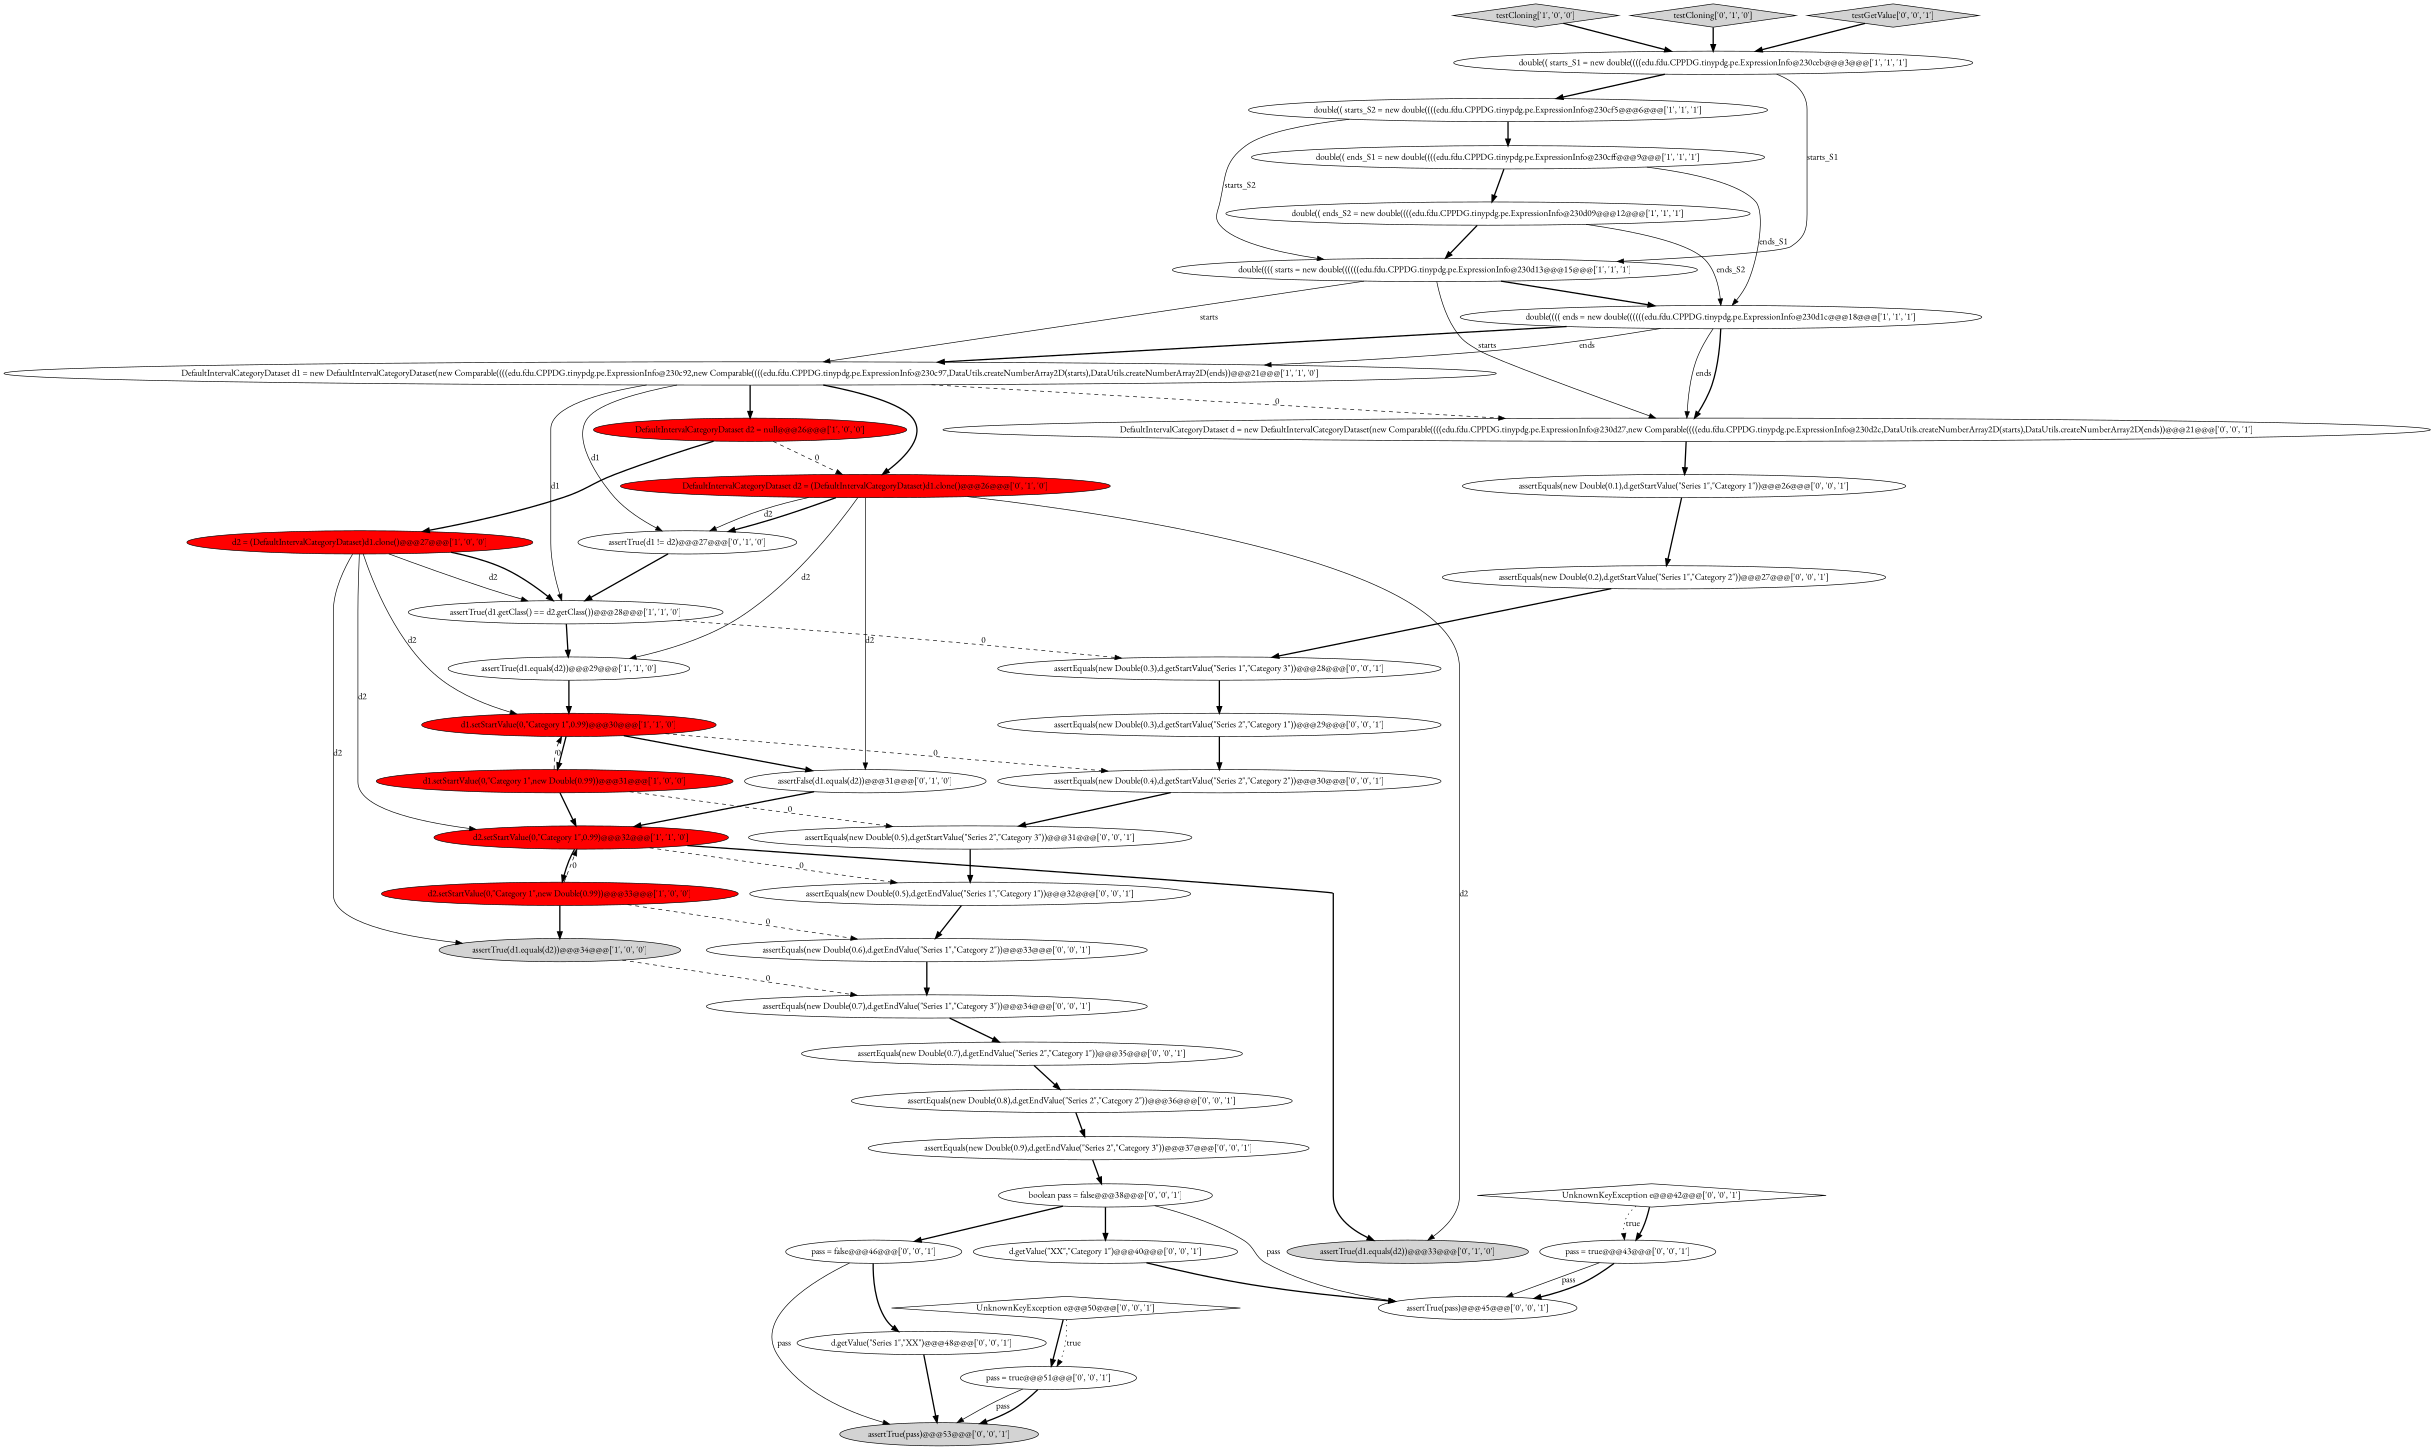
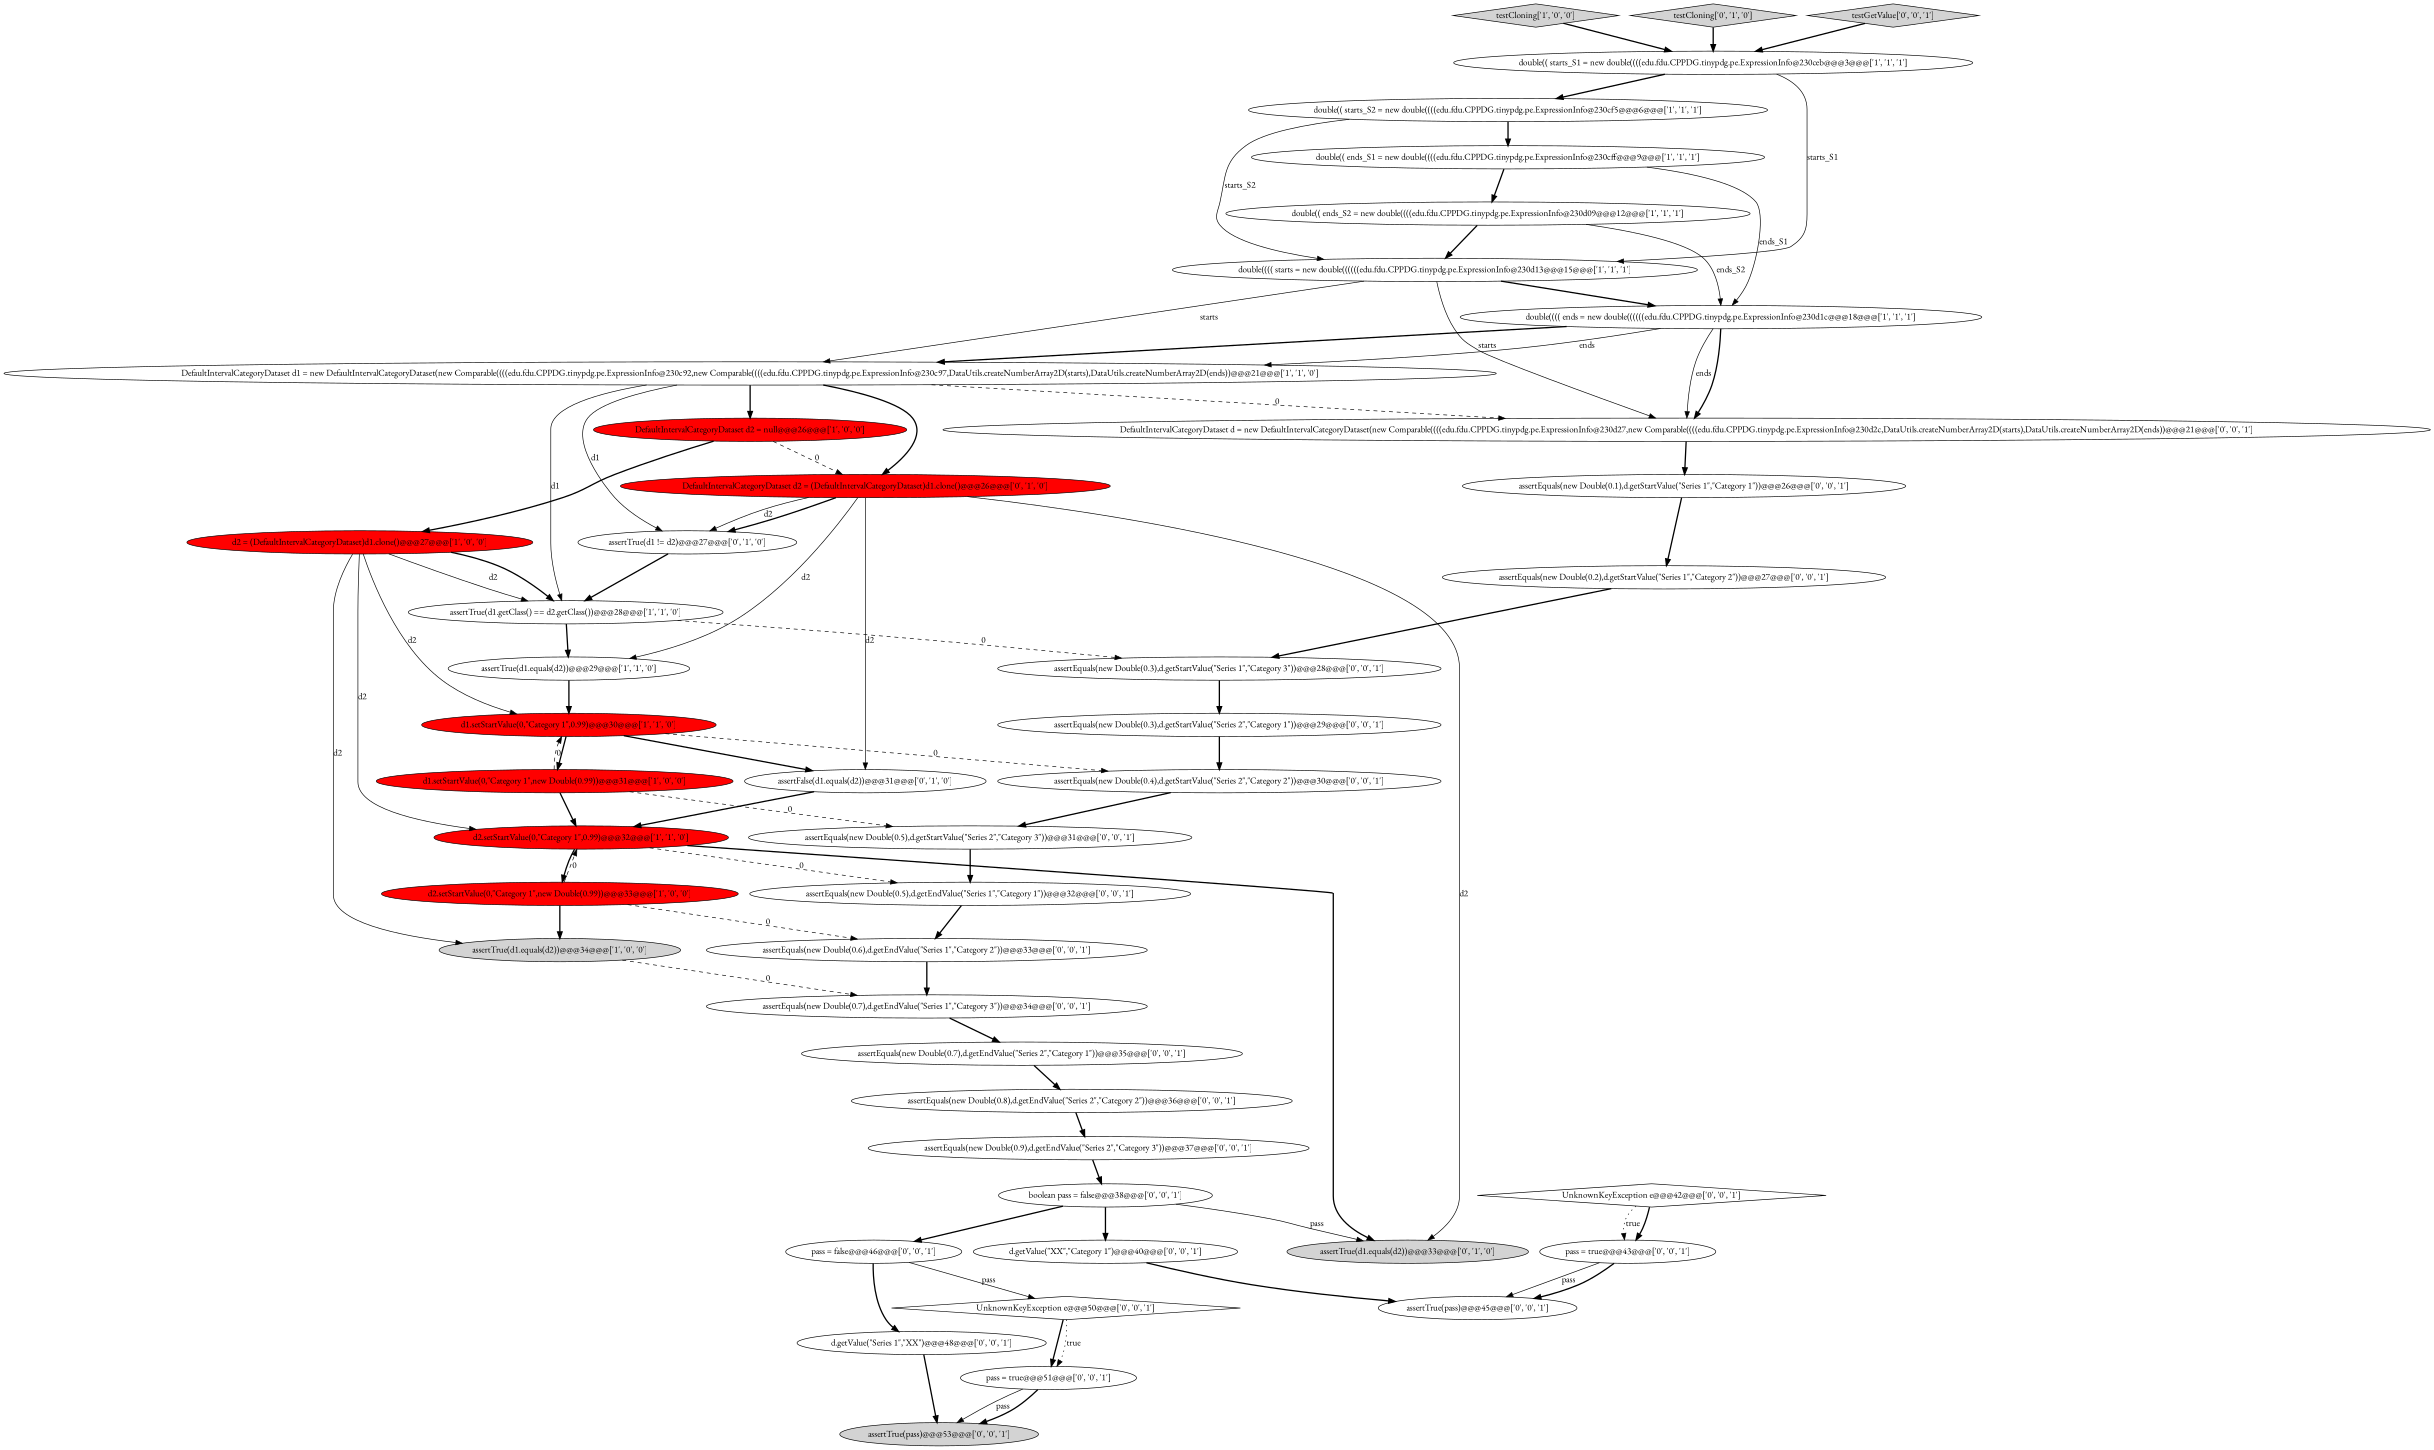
(1267, 1263) -> (1267, 1218)
(777, 1354) -> (969, 1280)
